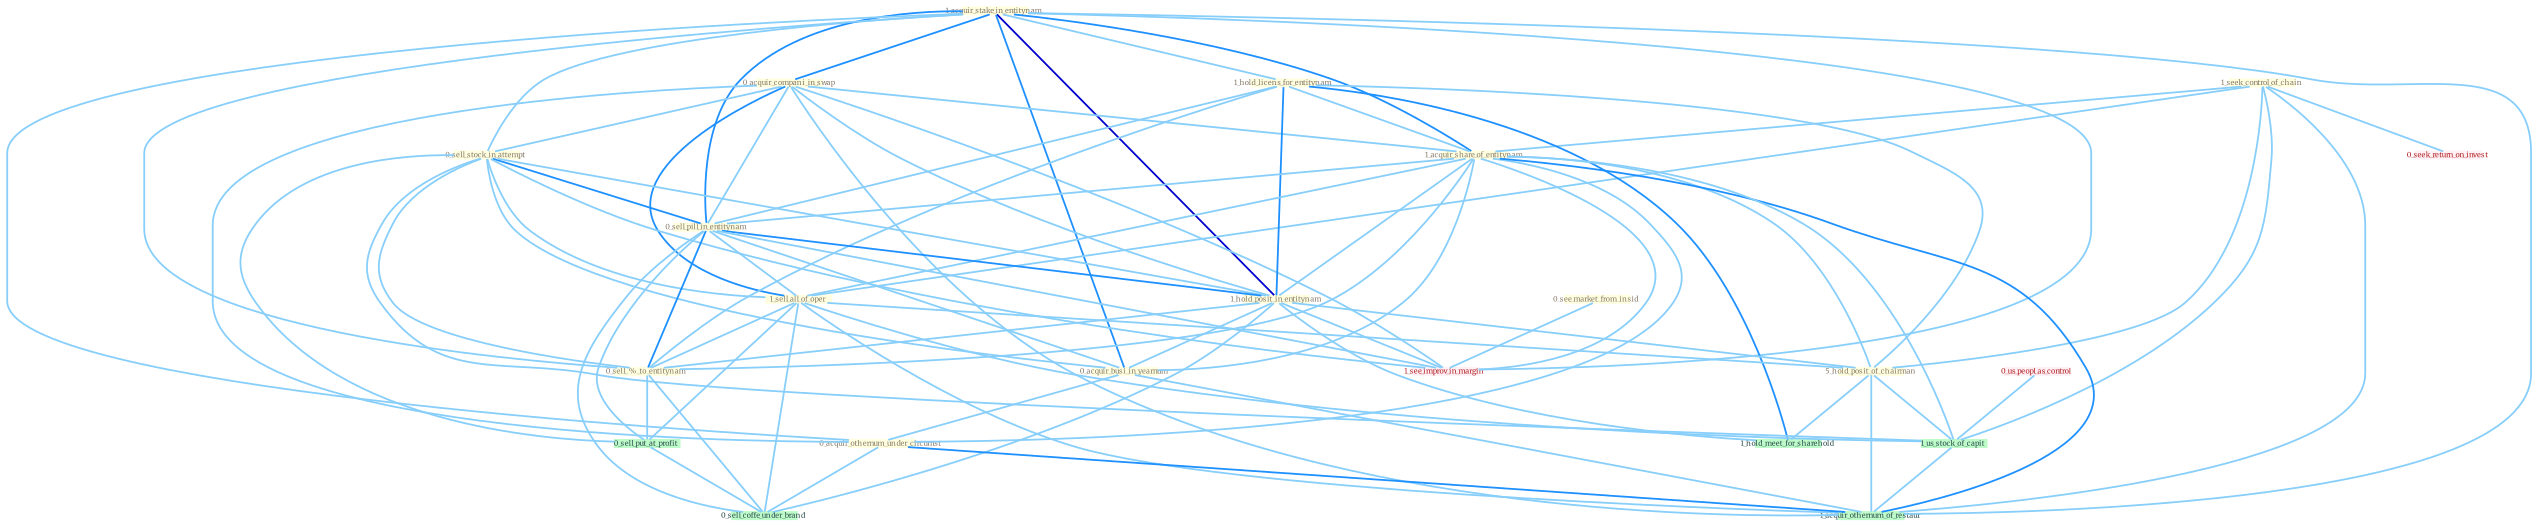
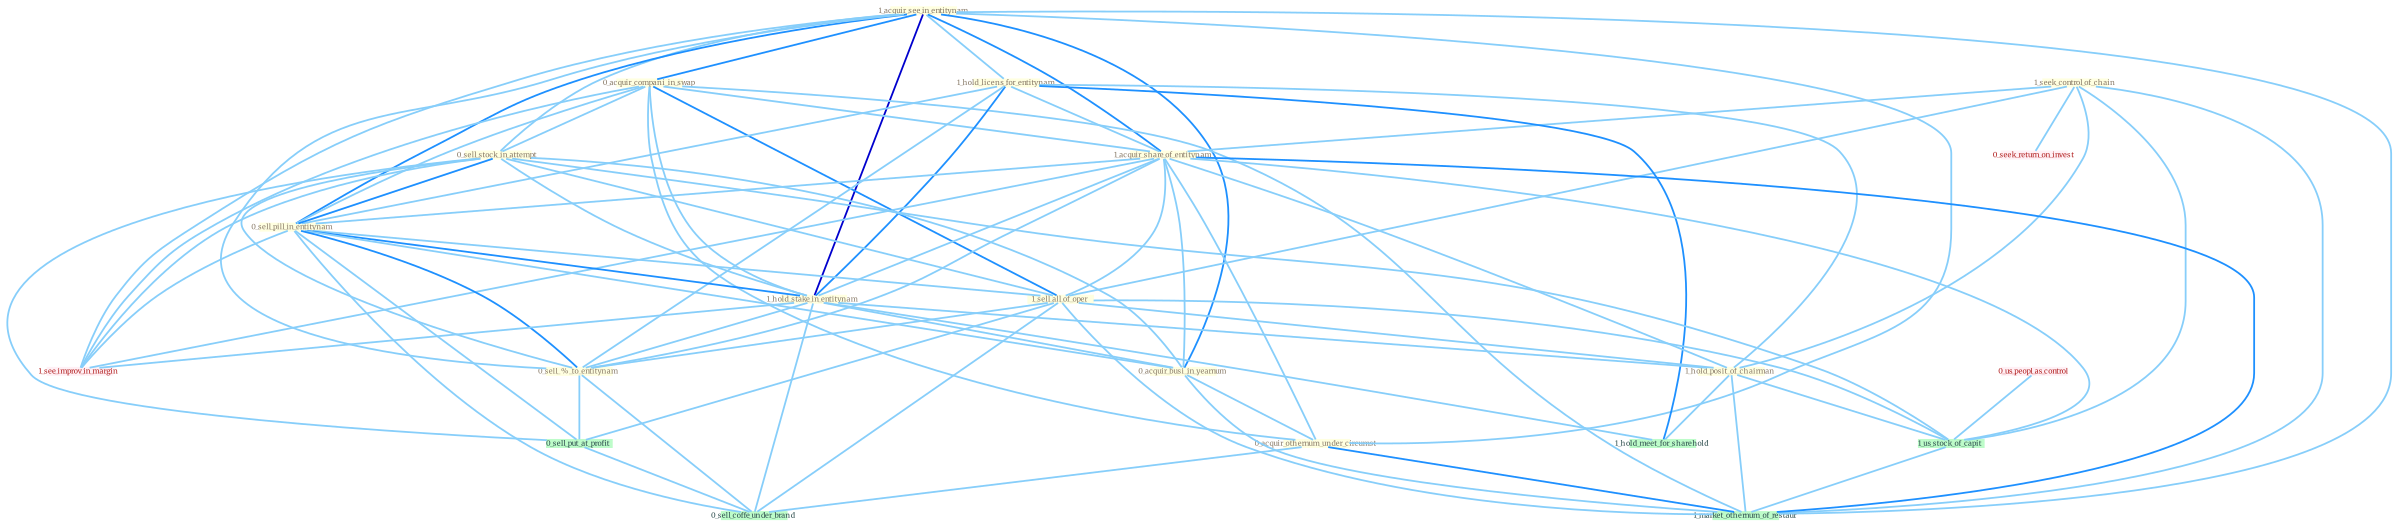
(995, 11) -> (924, 11)
(1276, 299) -> (814, 299)
(1597, 299) -> none
(1871, 371) -> (1731, 371)
(1871, 516) -> (1746, 516)
